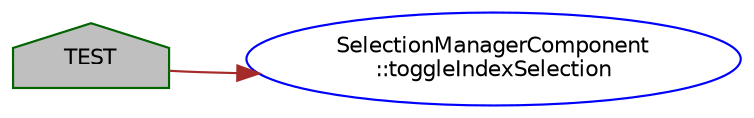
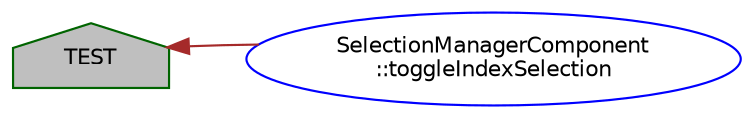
(203, 72) -> (224, 45)
